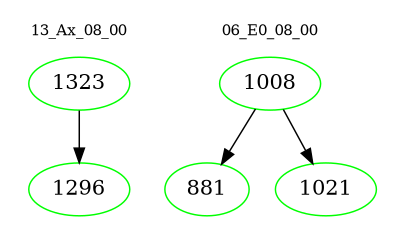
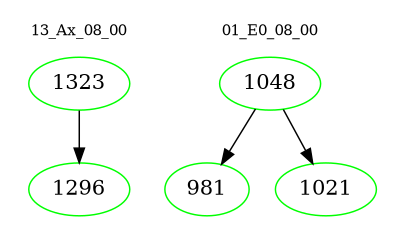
(270, 32) -> (270, 32)
(270, 84) -> (270, 84)
(207, 189) -> (207, 189)
